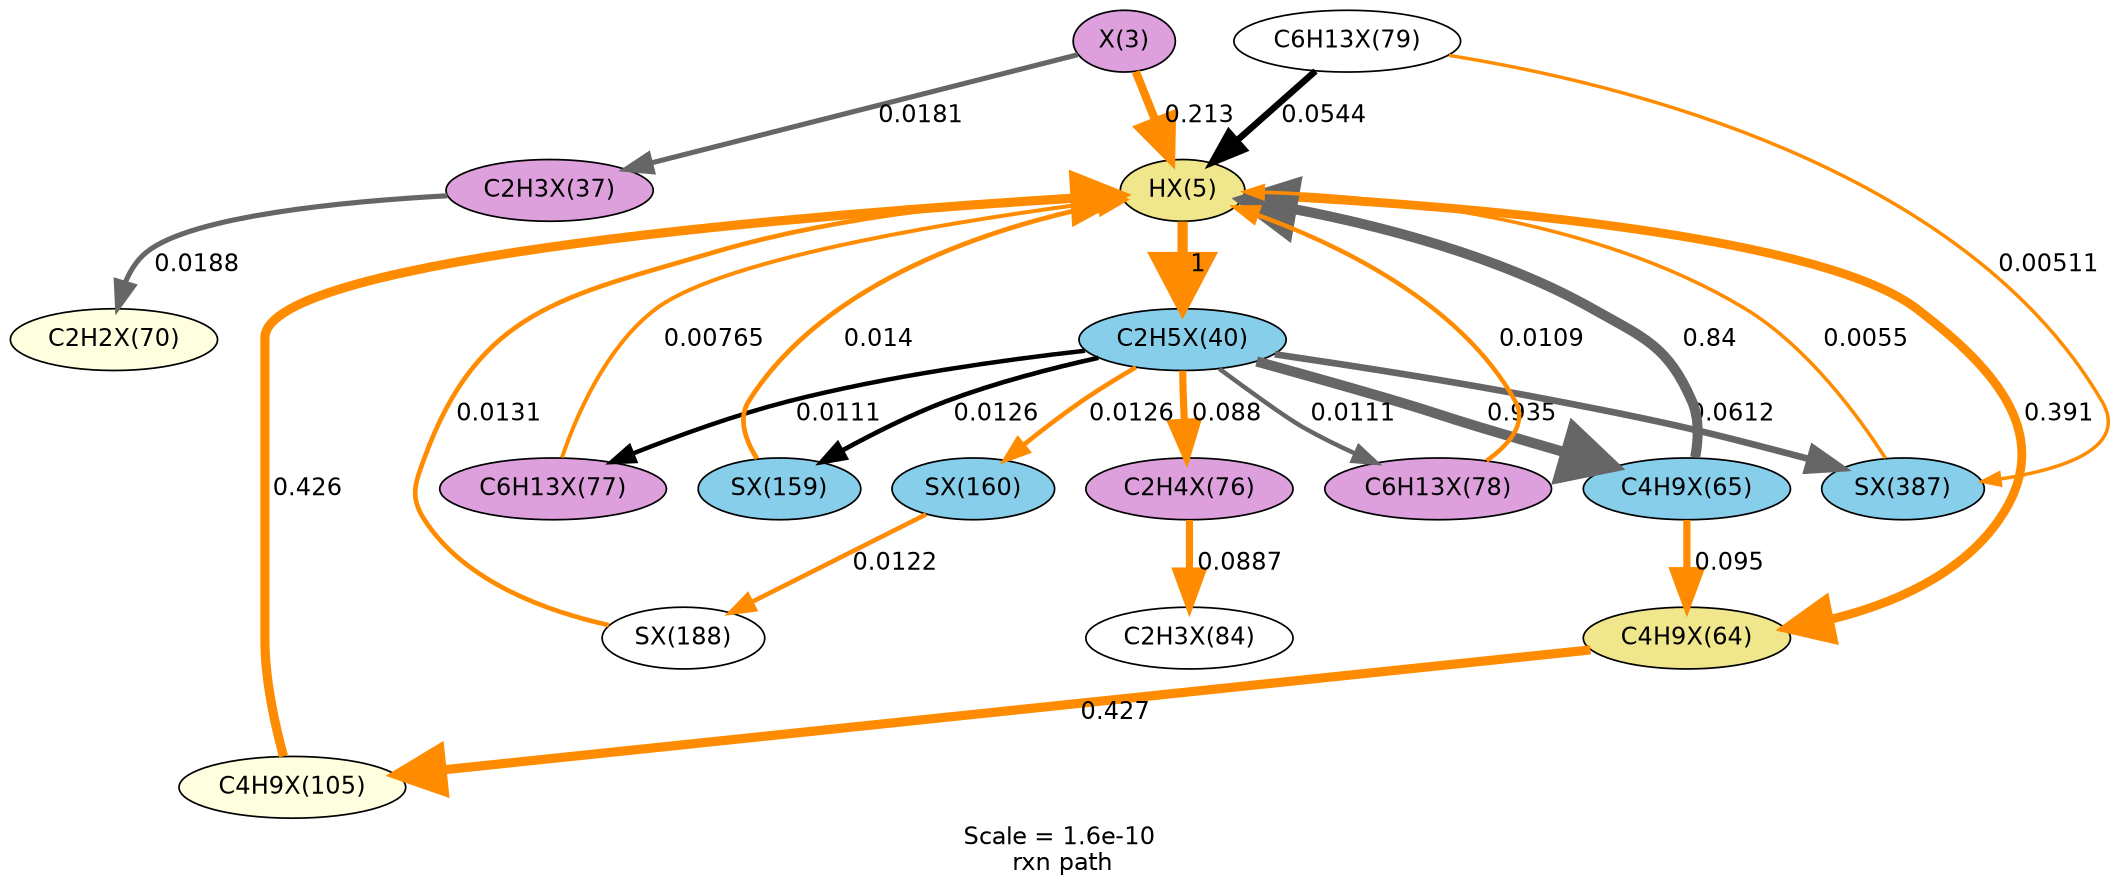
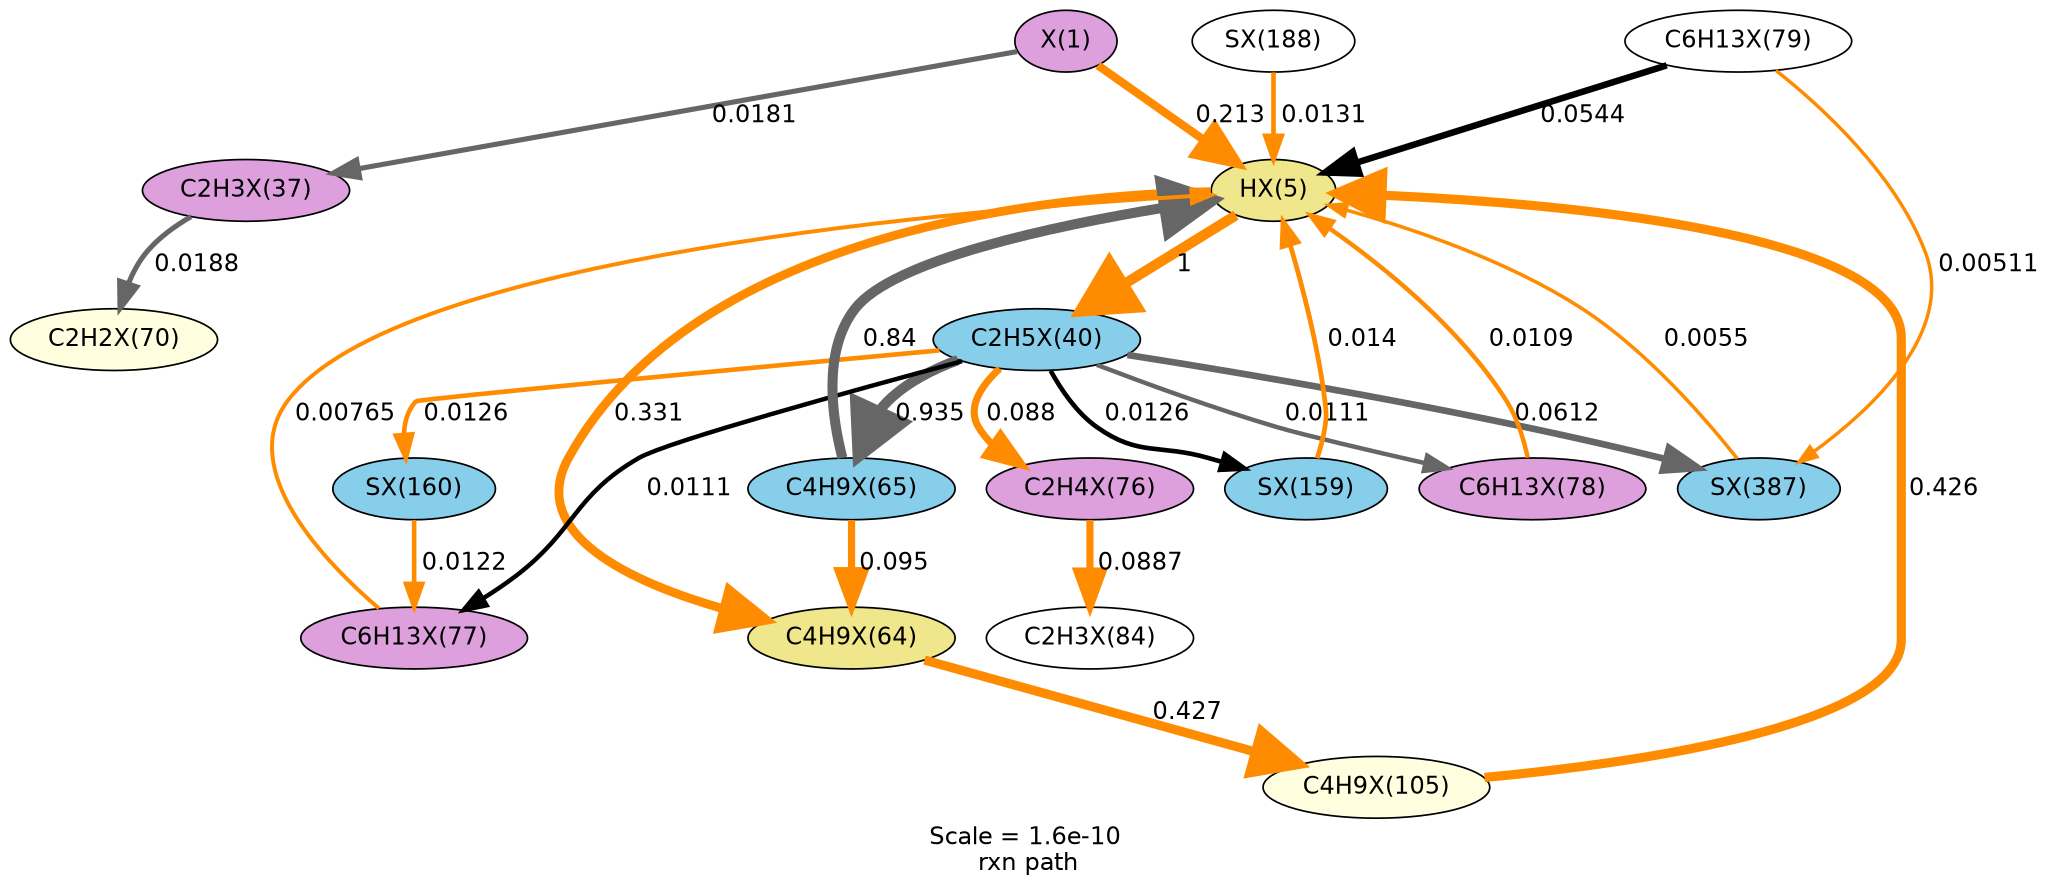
(1124, 41) -> (1066, 41)
(2056, 414) -> (646, 414)
(839, 558) -> (414, 552)
